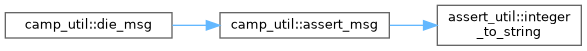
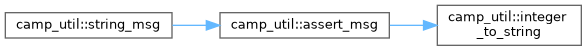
(89, 25) -> (89, 25)
(509, 25) -> (509, 25)
